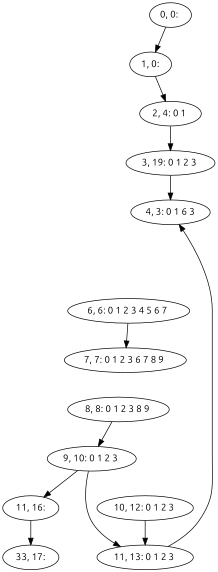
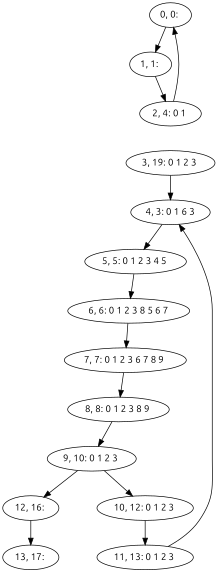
(151, 64) -> (151, 64)
(170, 135) -> (179, 68)
none -> (136, 262)
(129, 311) -> (129, 311)
none -> (122, 381)
(31, 508) -> (31, 508)
(88, 512) -> (116, 481)
(31, 557) -> (31, 557)
